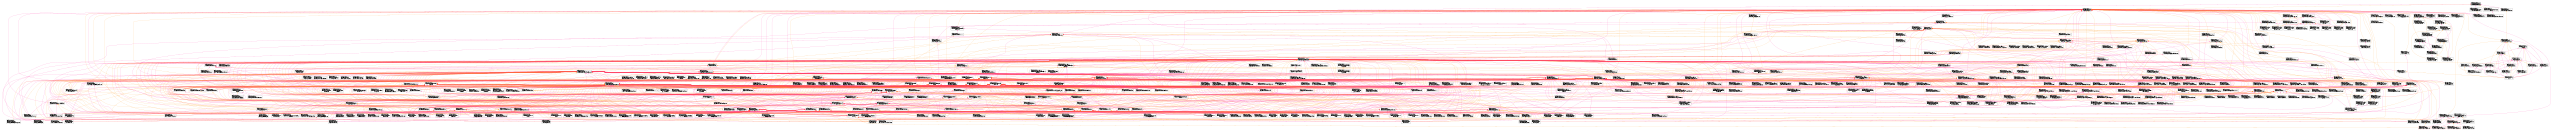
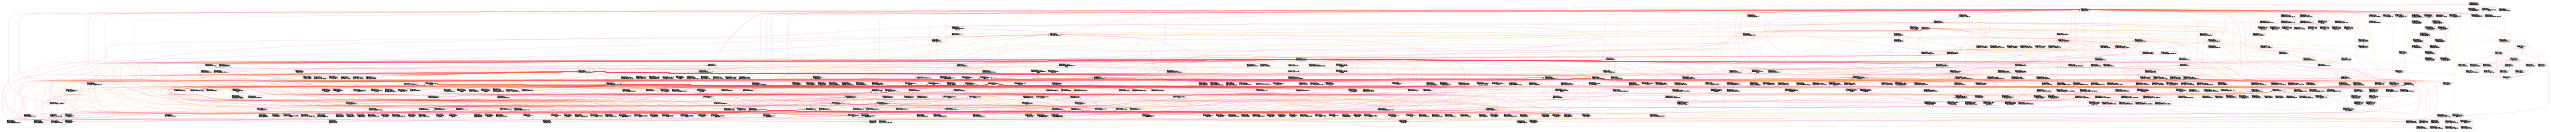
(1296, 72) -> (1294, 72)
(1054, 90) -> (1053, 90)
